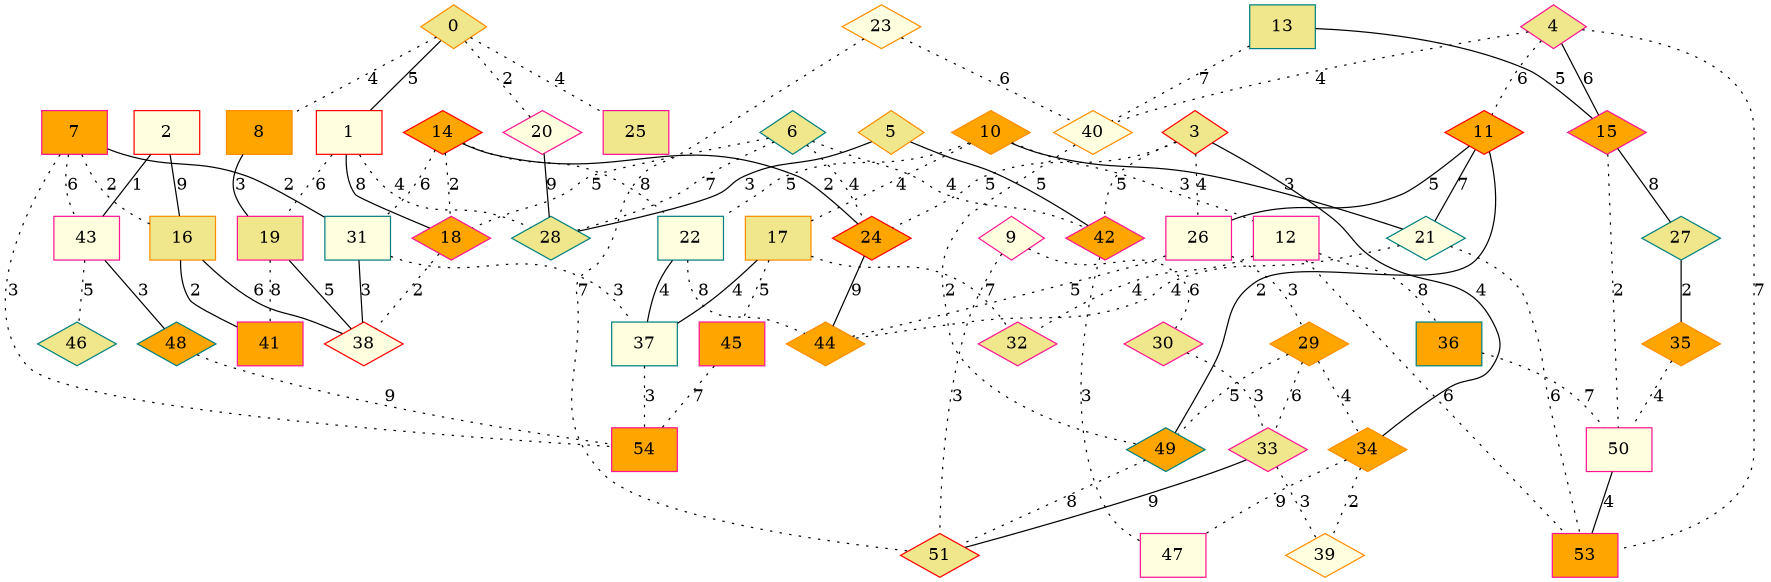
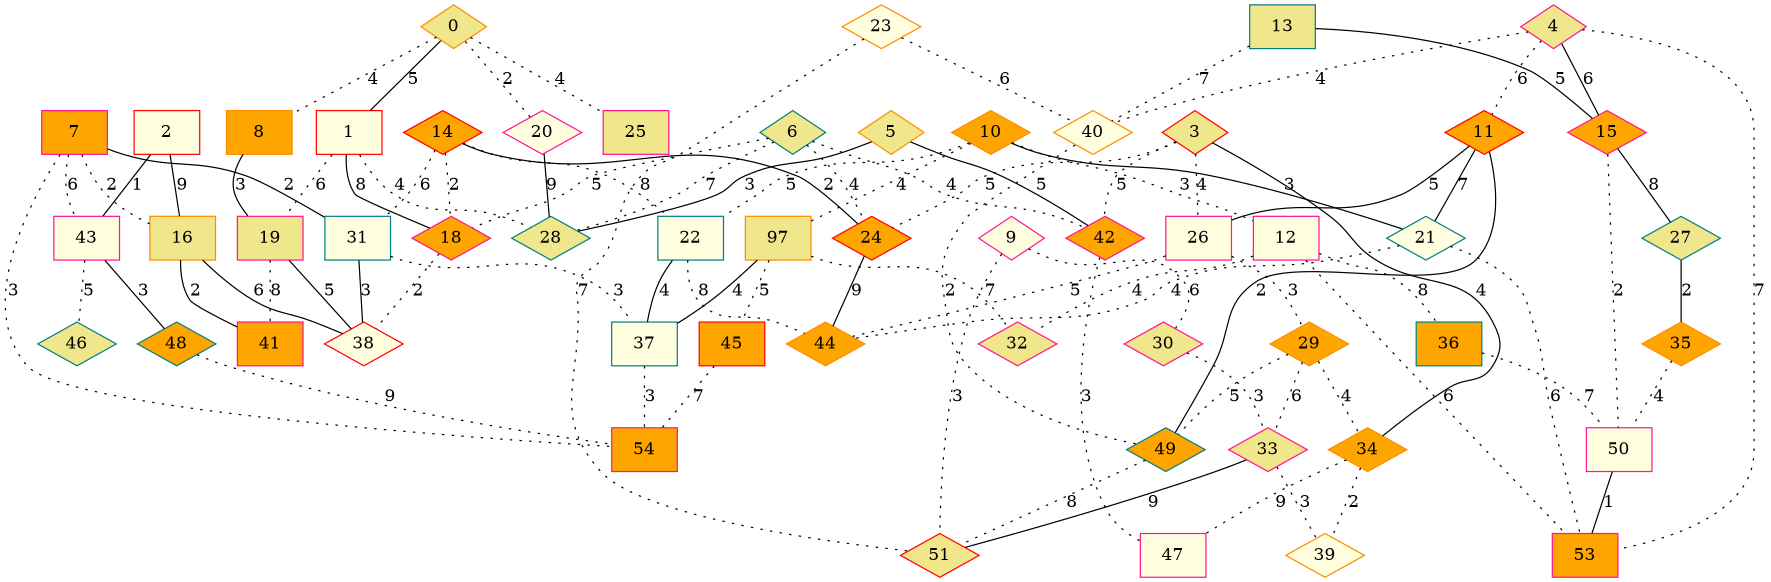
(778, 238) -> (778, 238)
(732, 344) -> (732, 344)
(1609, 503) -> (1609, 503)
